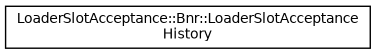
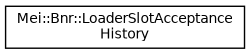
(188, 27) -> (125, 27)
